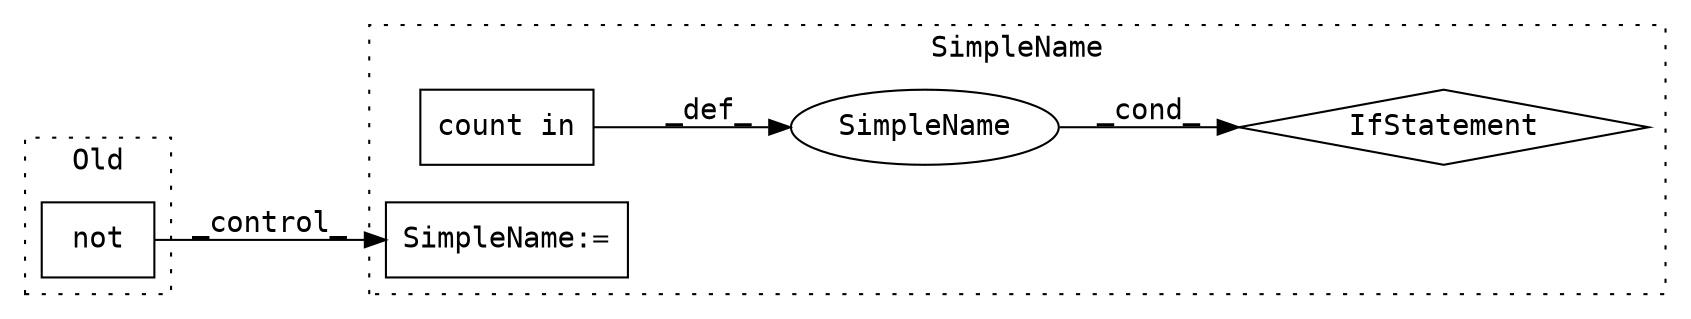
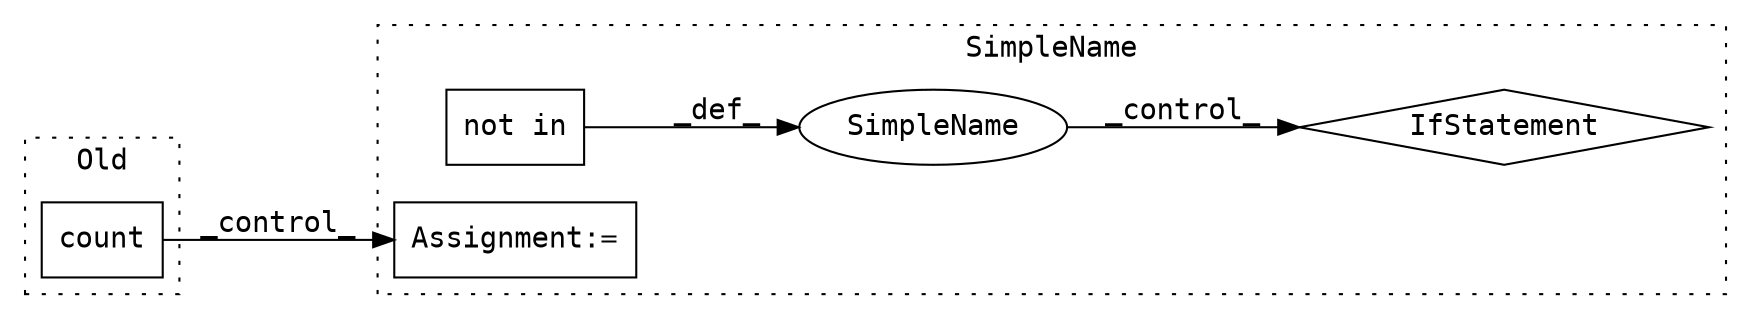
(1149, 112) -> (1183, 112)
(507, 127) -> (515, 127)
(98, 240) -> (102, 240)
(507, 240) -> (515, 240)
